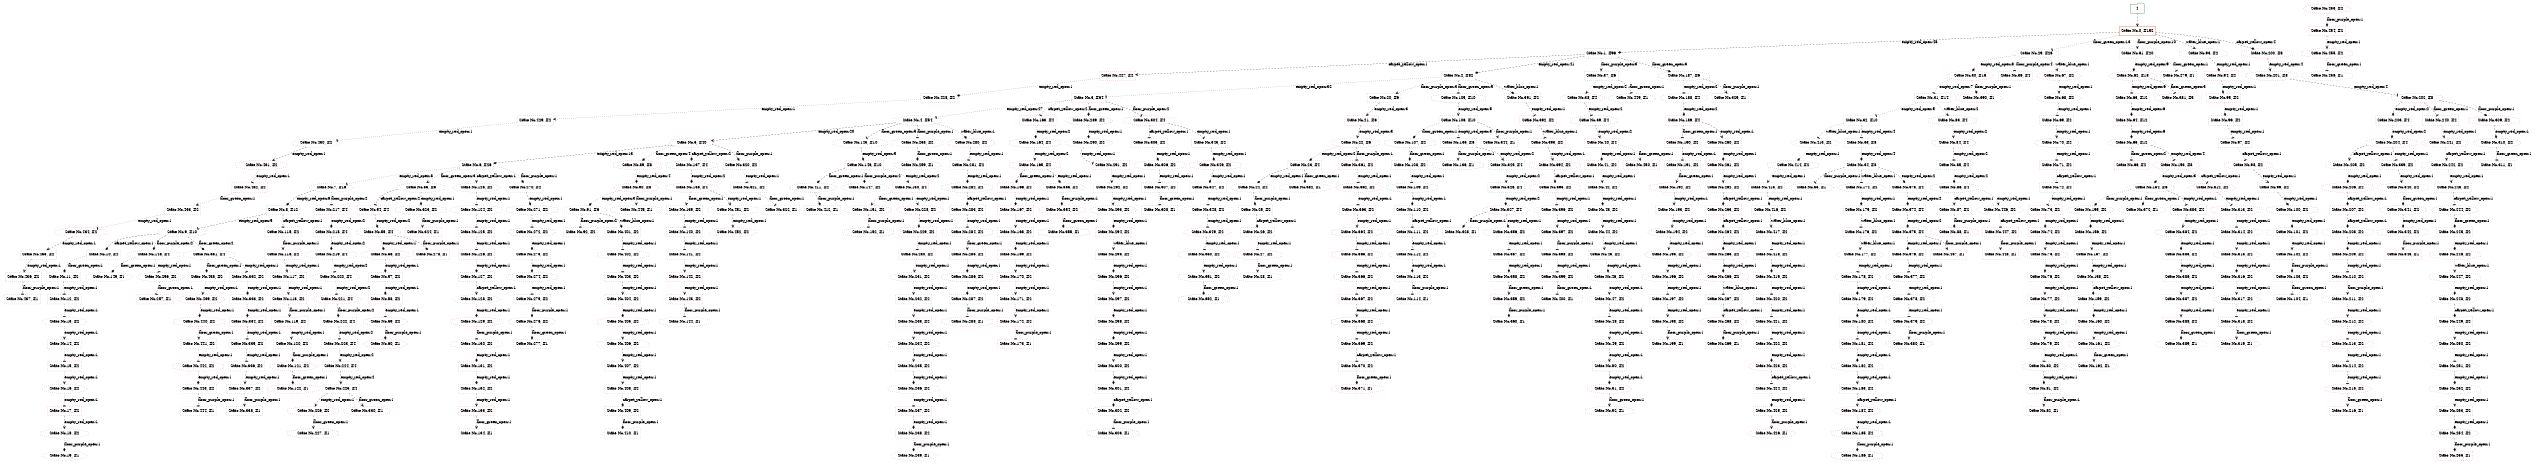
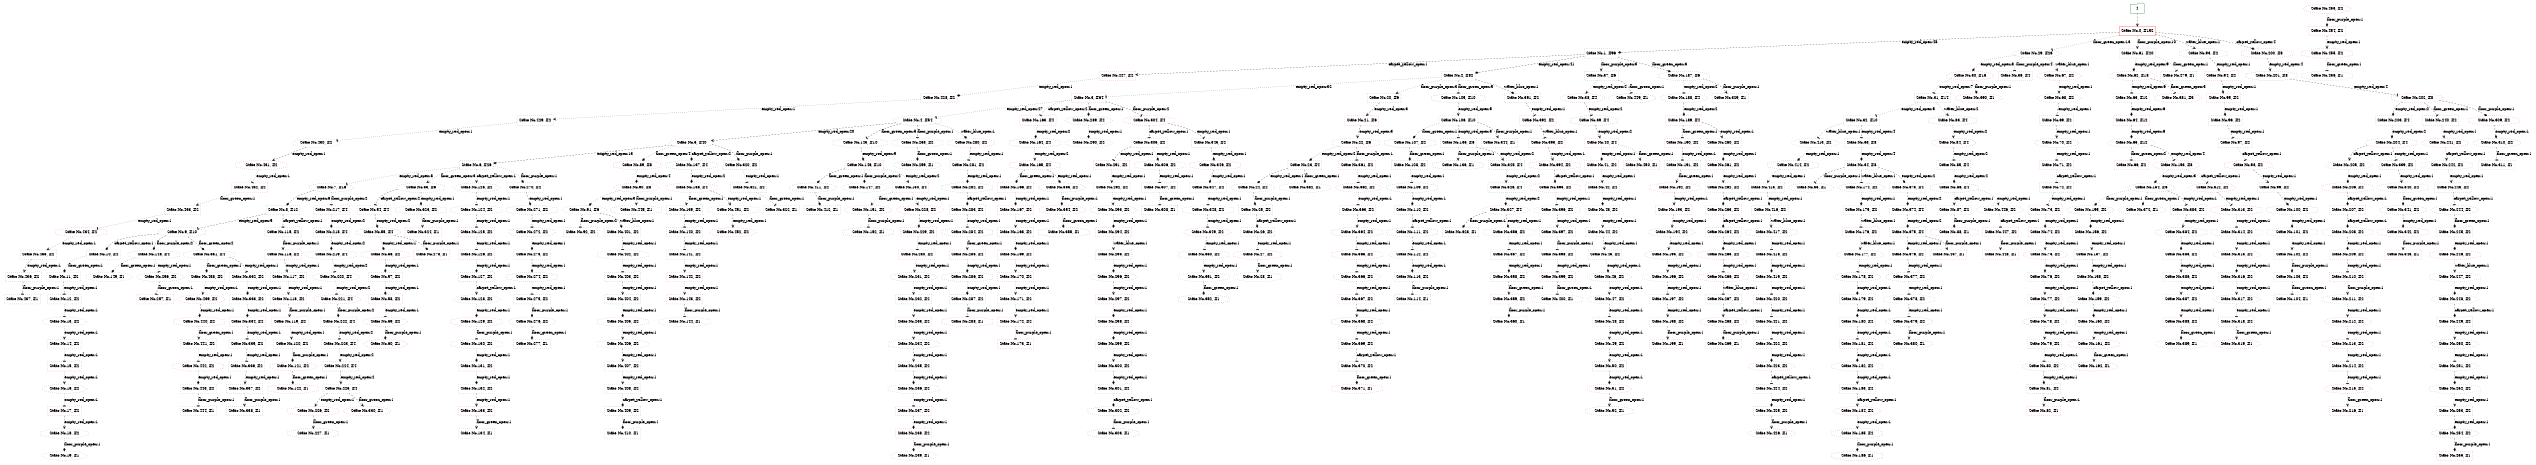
(1083, 157) -> (1121, 151)
(61, 243) -> (61, 243)
(1723, 265) -> (1723, 265)
